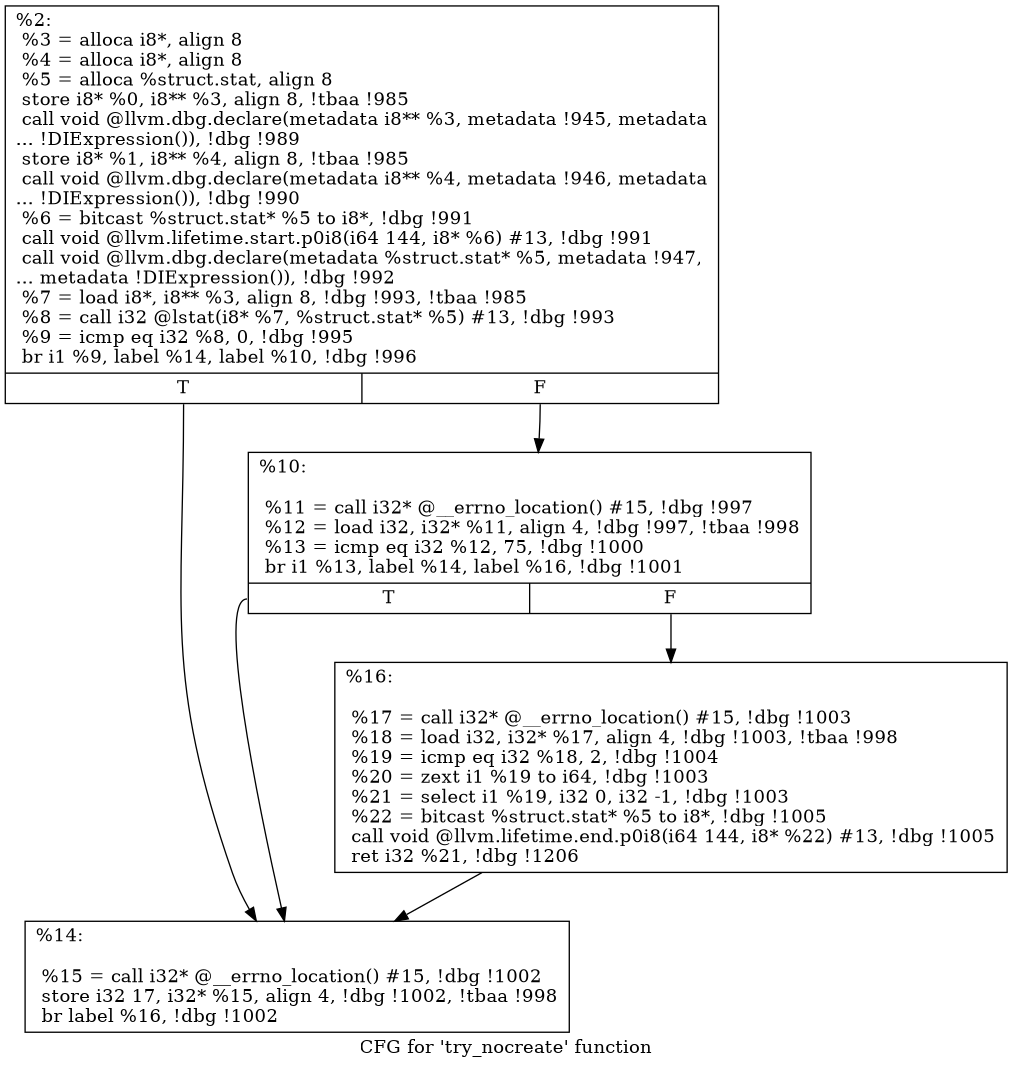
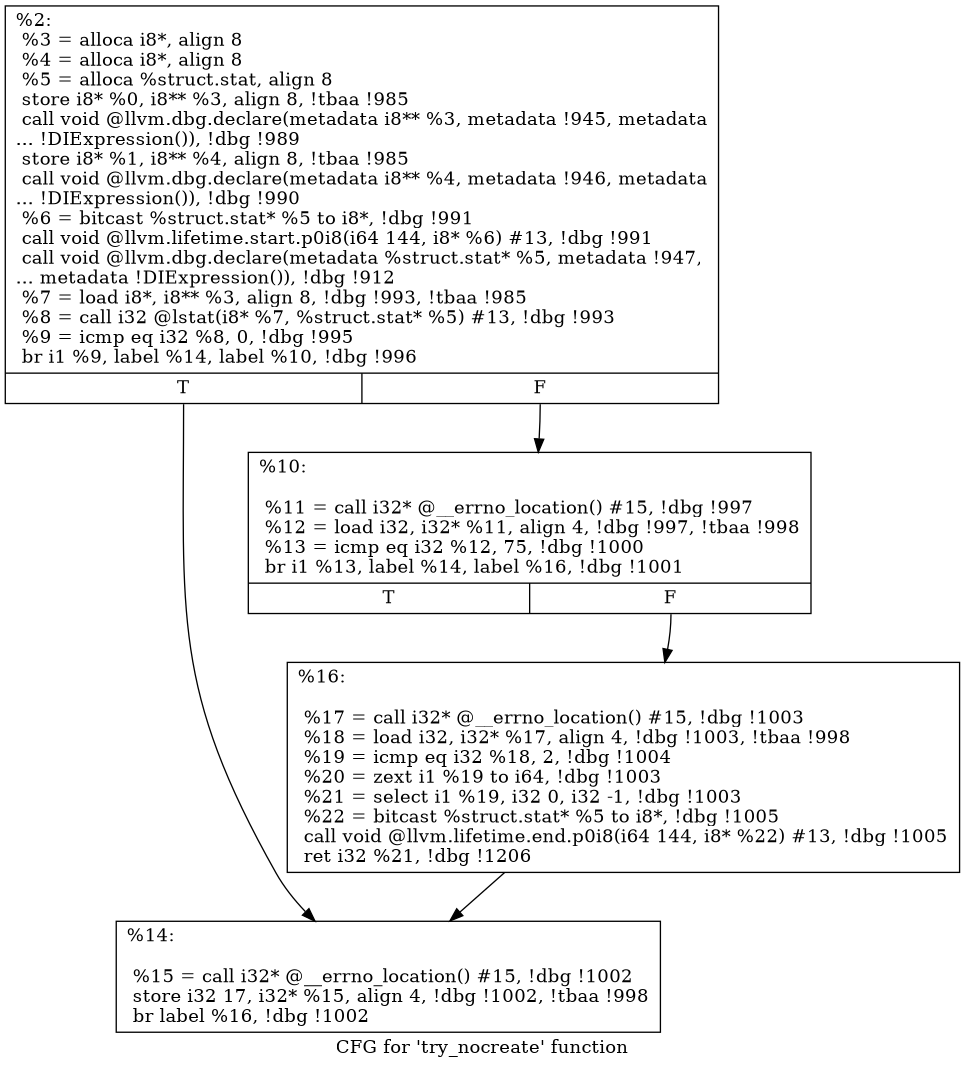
(206, 278) -> (206, 278)
(250, 753) -> none
